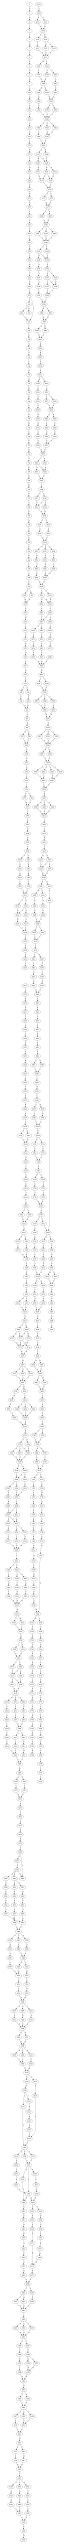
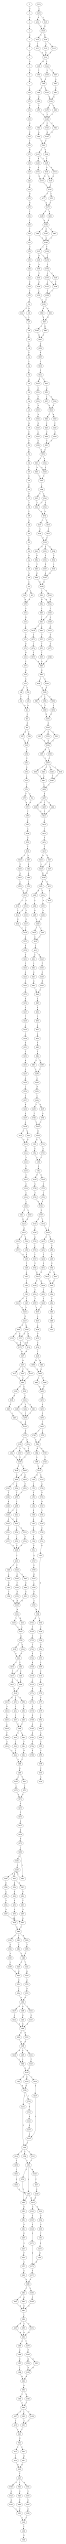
(33, 308) -> (29, 317)
none -> (25, 977)
(20, 1874) -> (18, 1875)
none -> (18, 2082)
